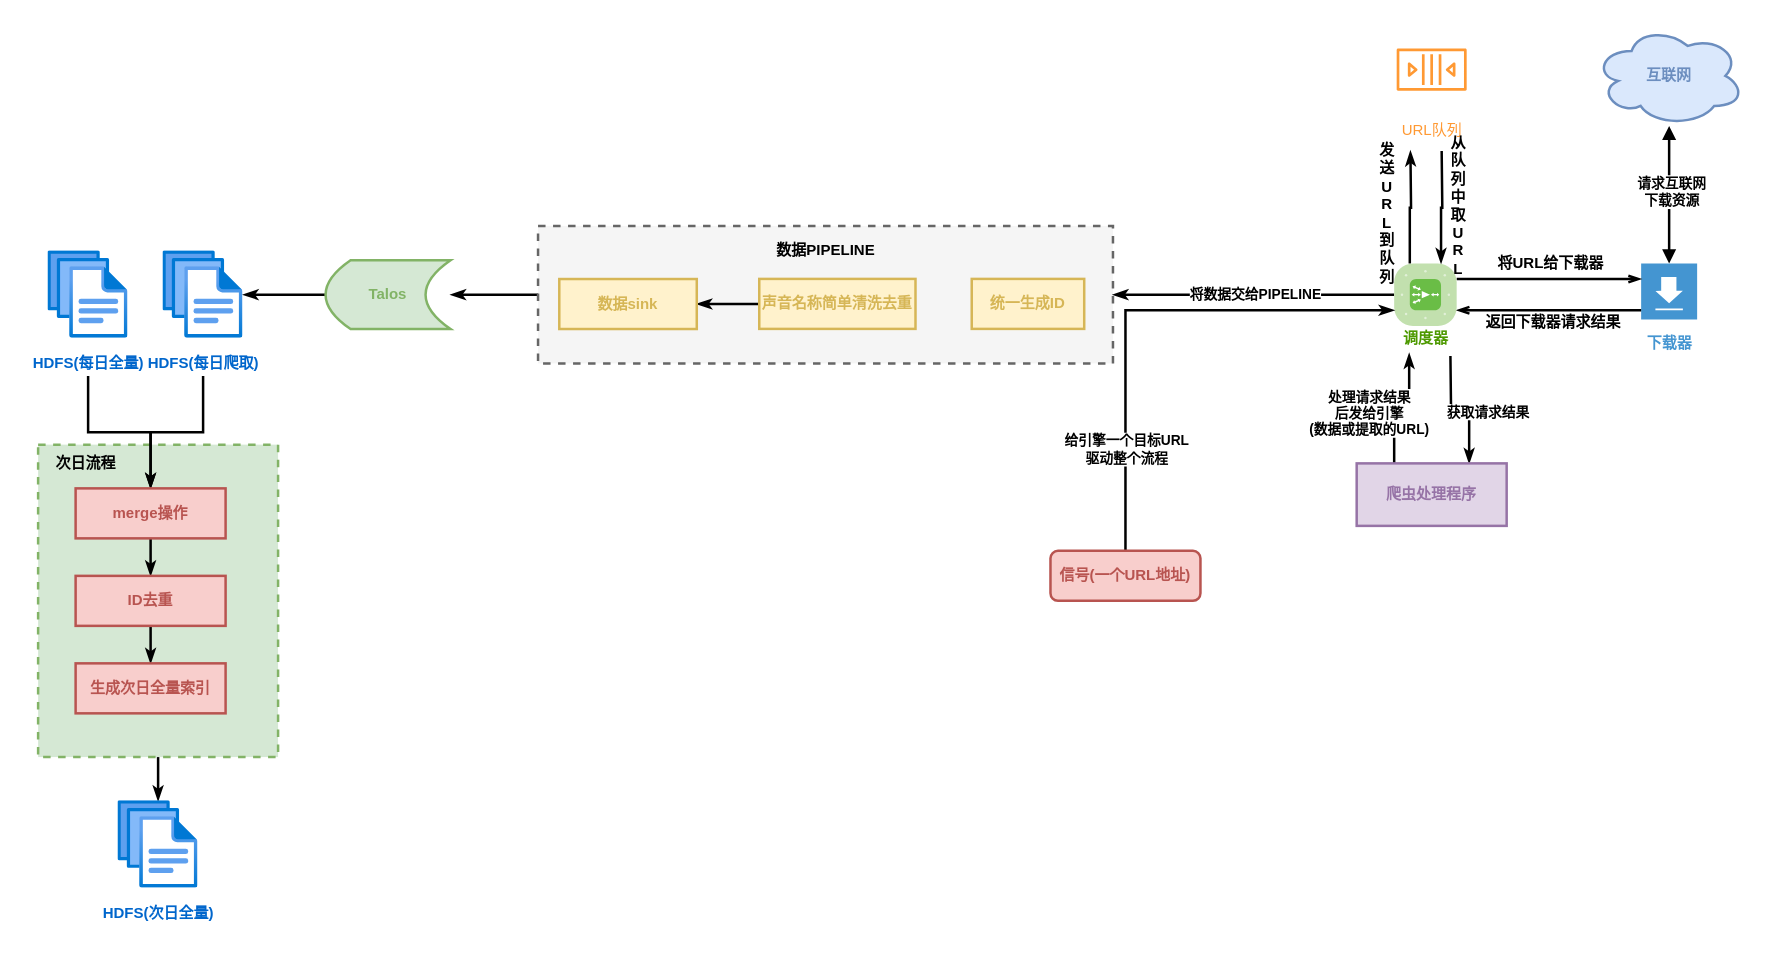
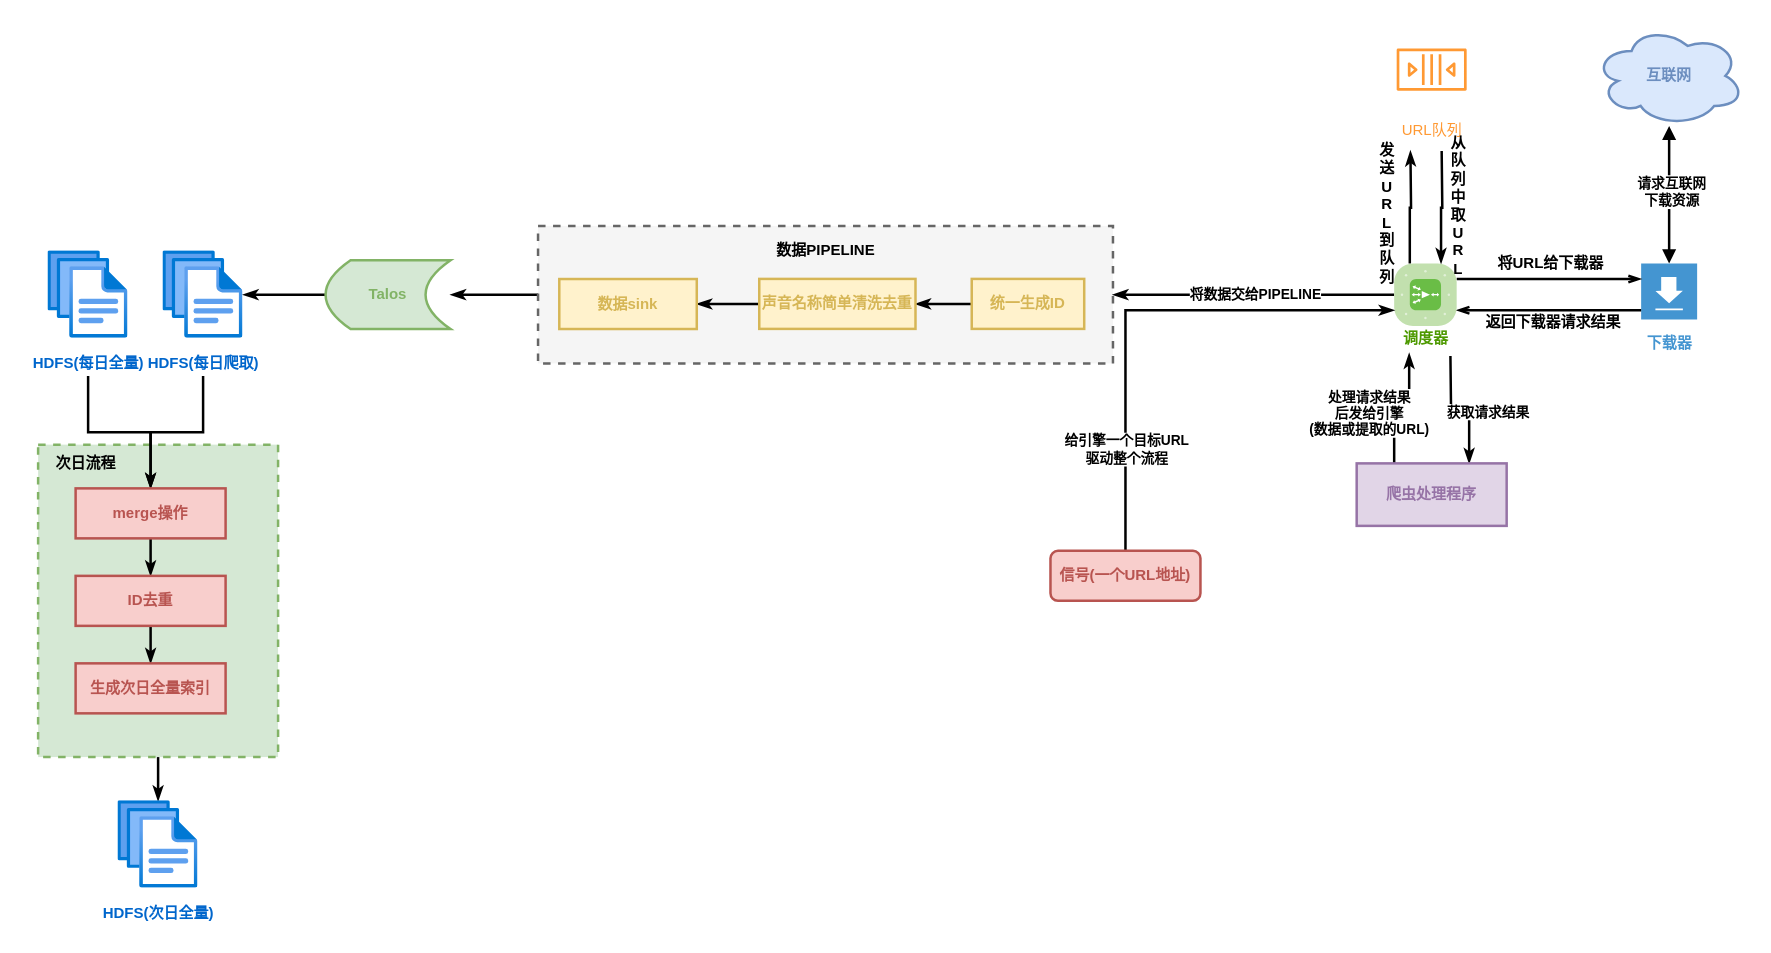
none -> (948, 304)
